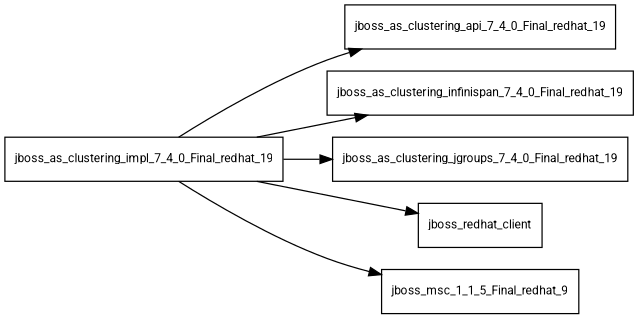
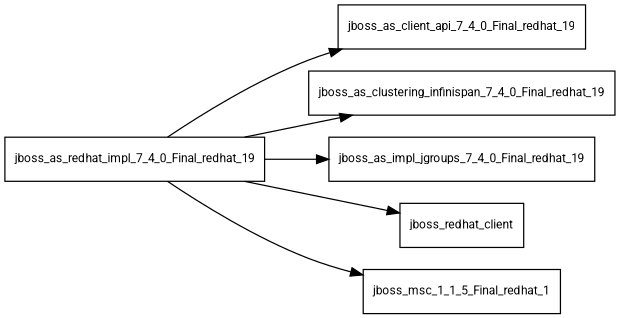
(480, 27) -> (462, 27)
(144, 159) -> (135, 159)
(480, 159) -> (462, 159)
(480, 292) -> (462, 292)
